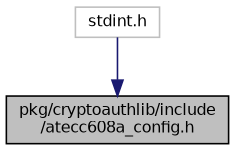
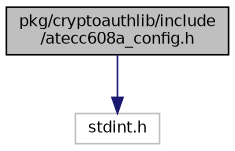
(117, 59) -> (117, 76)
